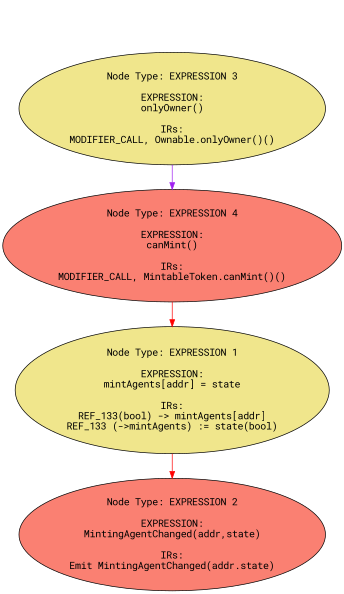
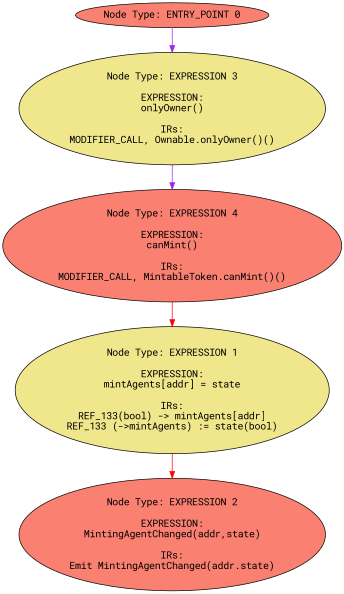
none -> (172, 15)
